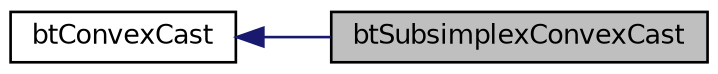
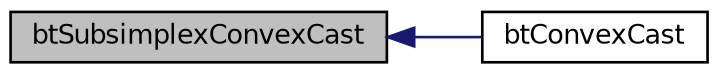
(297, 37) -> (448, 37)
